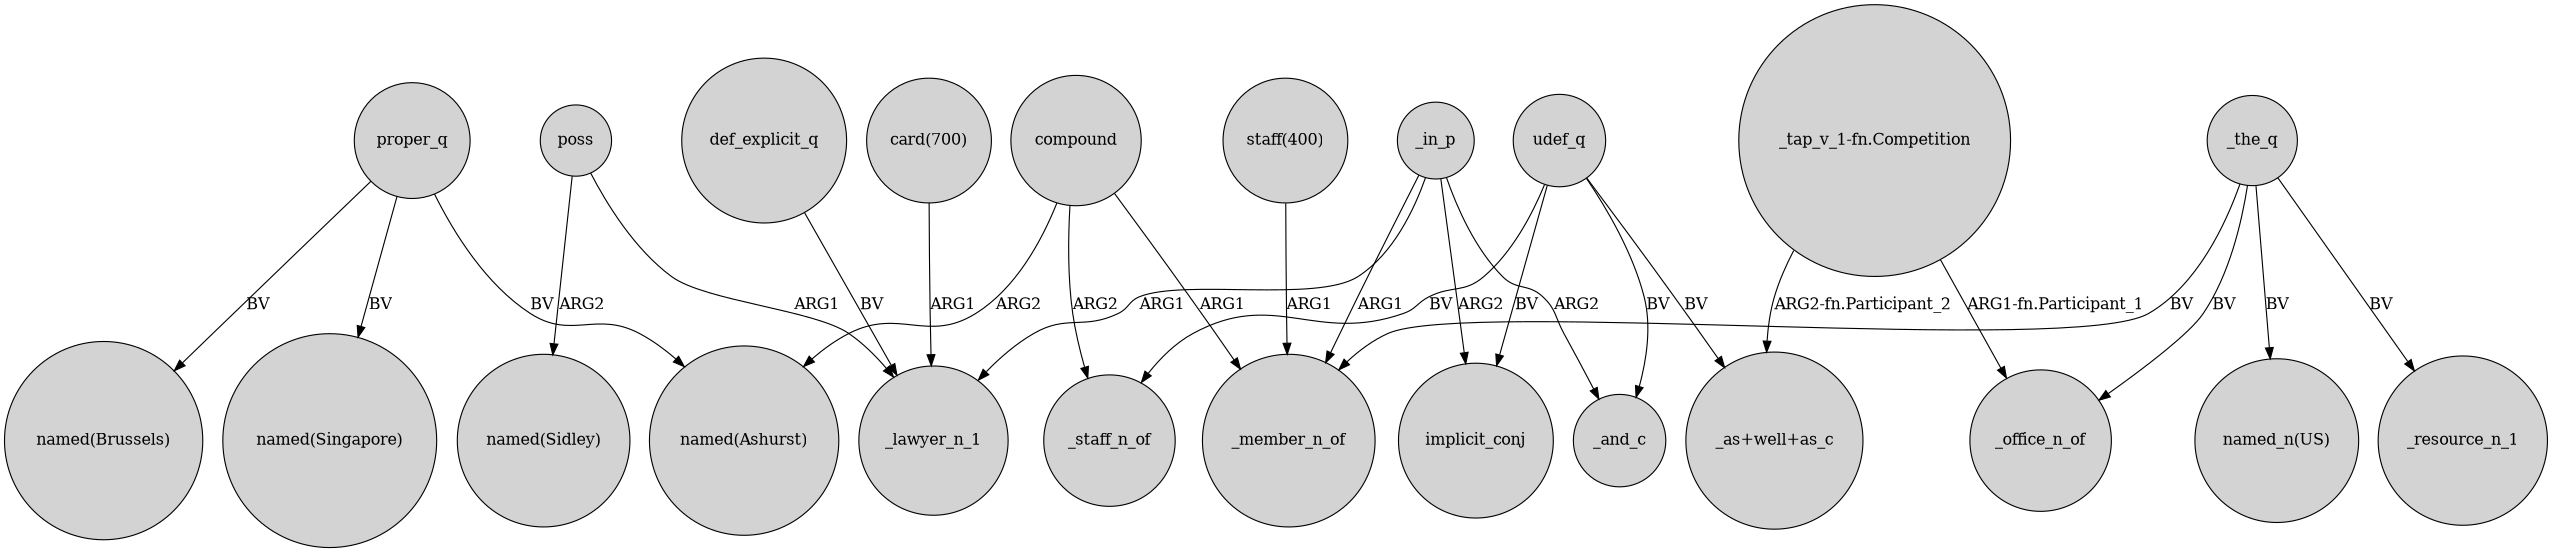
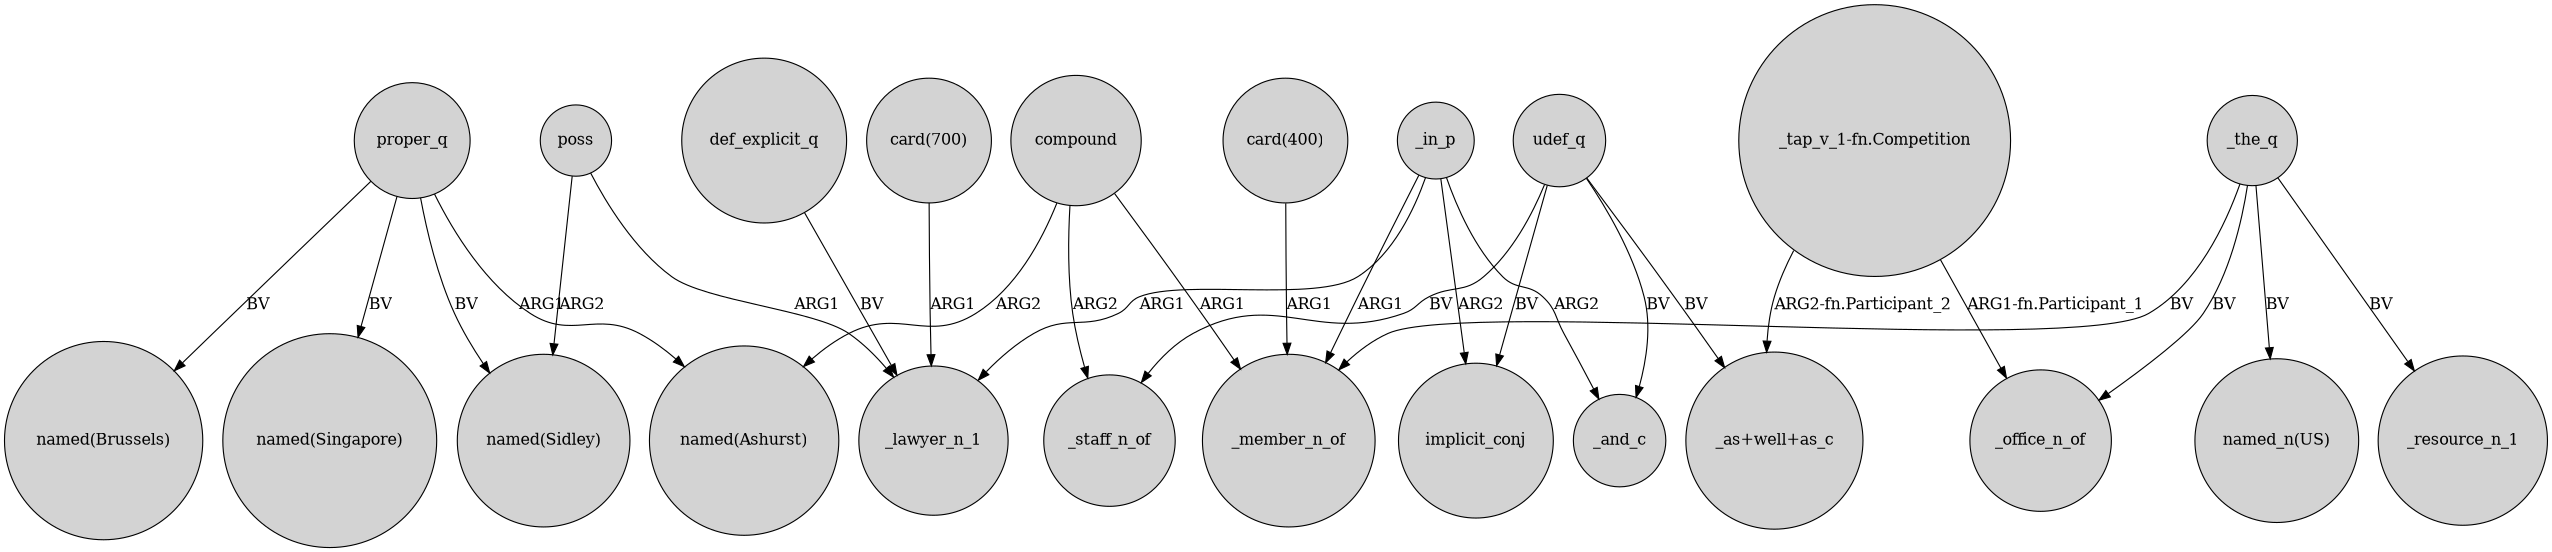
(1285, 141) -> (1285, 141)
none -> (443, 284)
(542, 305) -> (542, 305)
